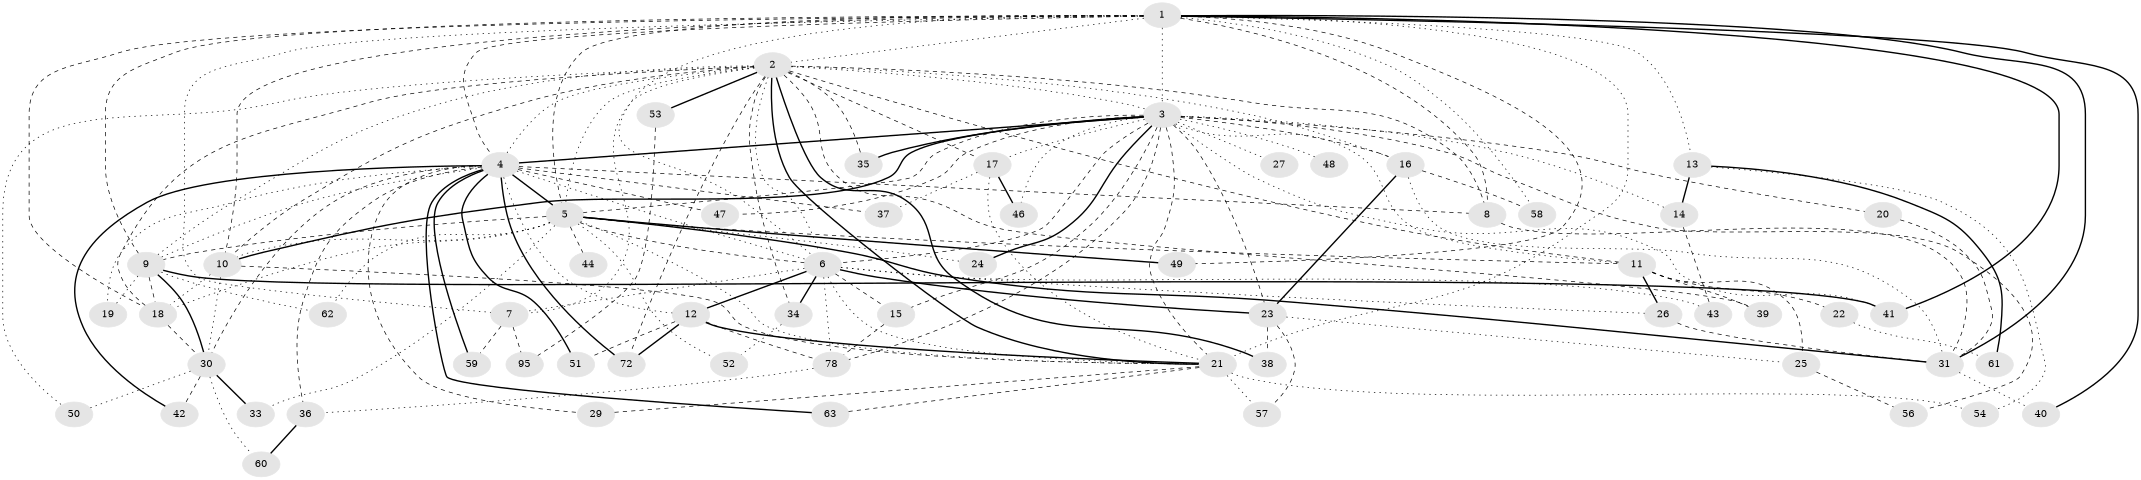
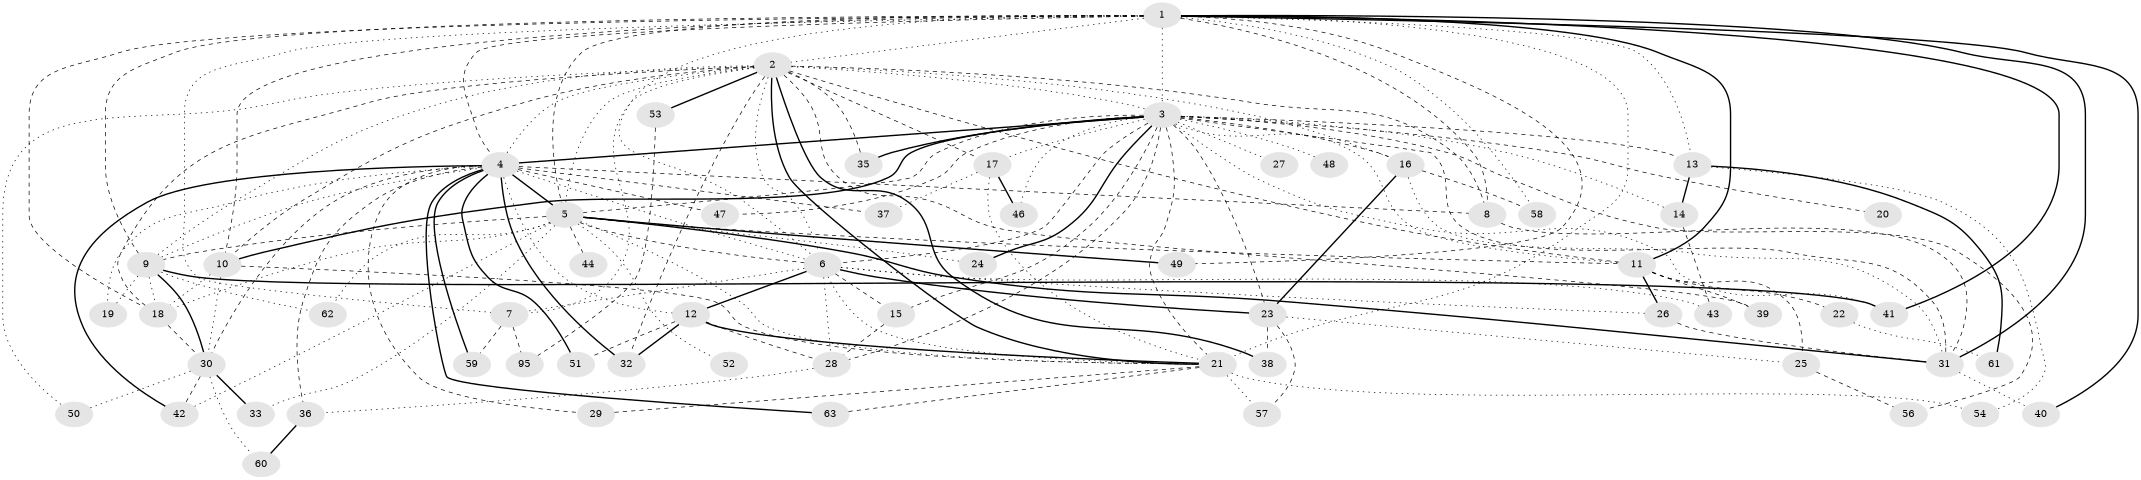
none -> (1544, 30)
none -> (1430, 128)
(394, 240) -> (373, 317)
(1983, 278) -> (1457, 222)
(152, 290) -> (152, 290)
(794, 315) -> none
(627, 365) -> (627, 365)
(832, 365) -> (832, 365)
